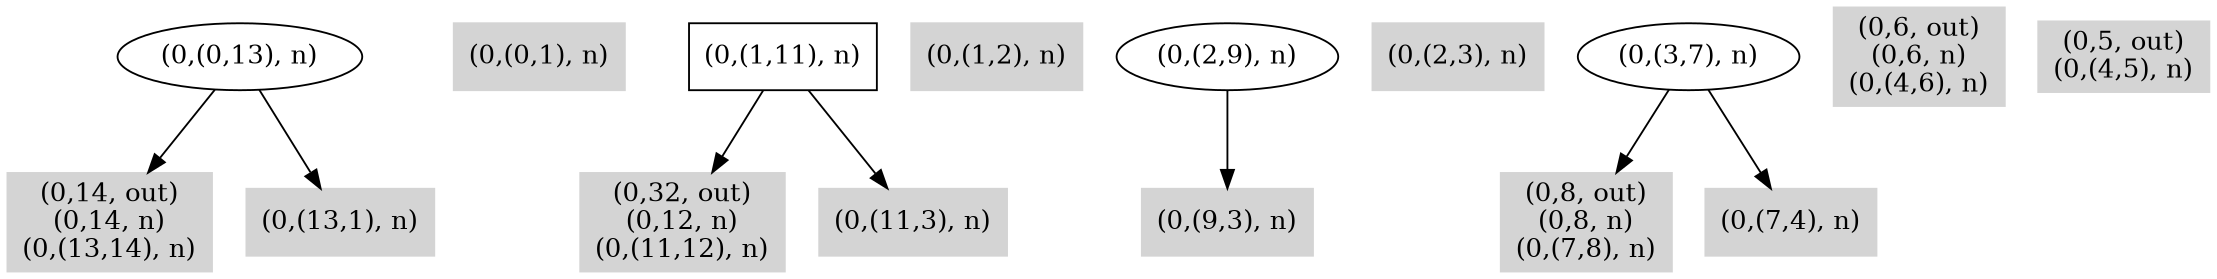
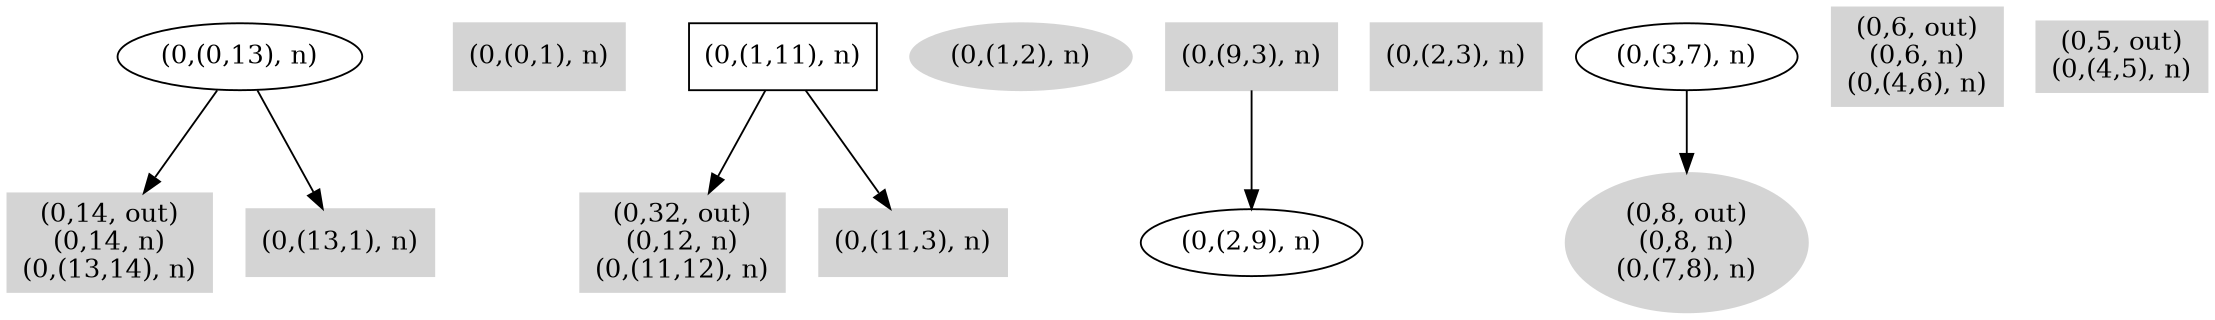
(997, 57) -> (1021, 57)
(1227, 130) -> (1252, 140)
(1586, 222) -> (1687, 243)
(1791, 222) -> none
